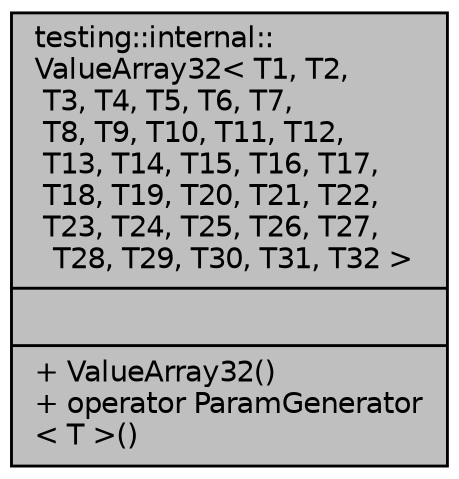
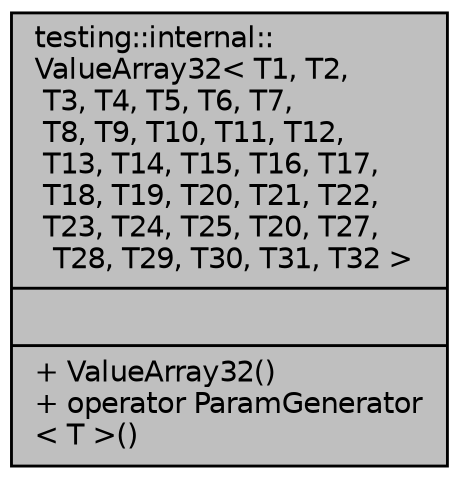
(208, 228) -> (208, 228)
